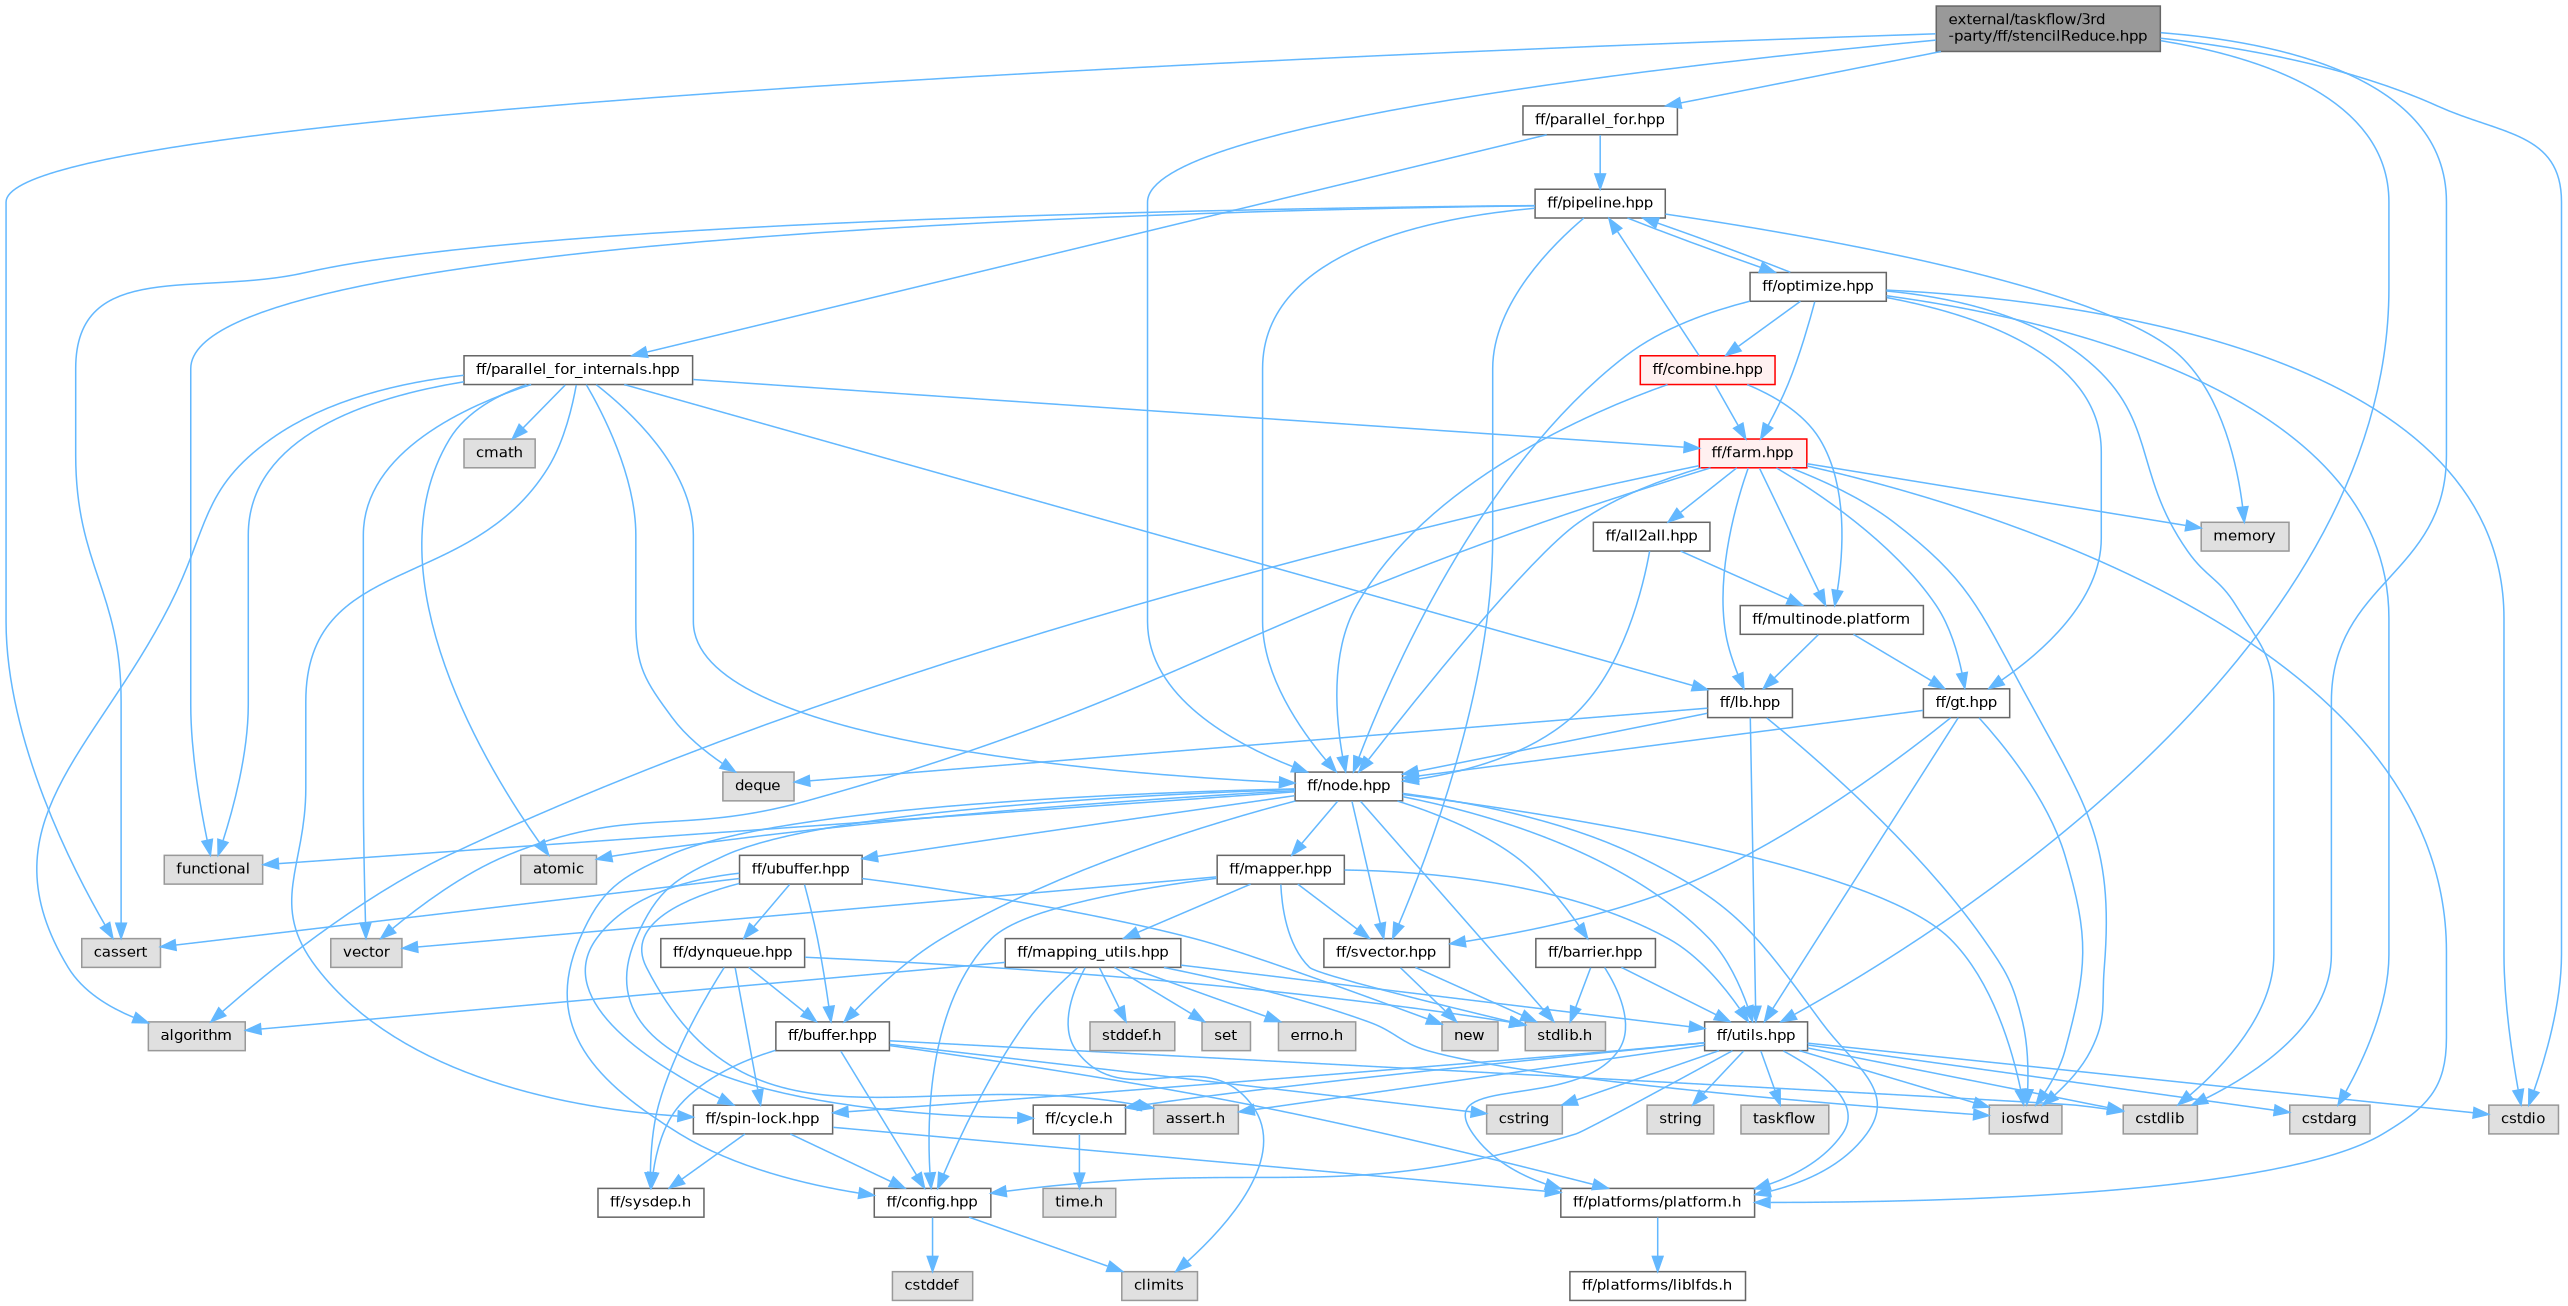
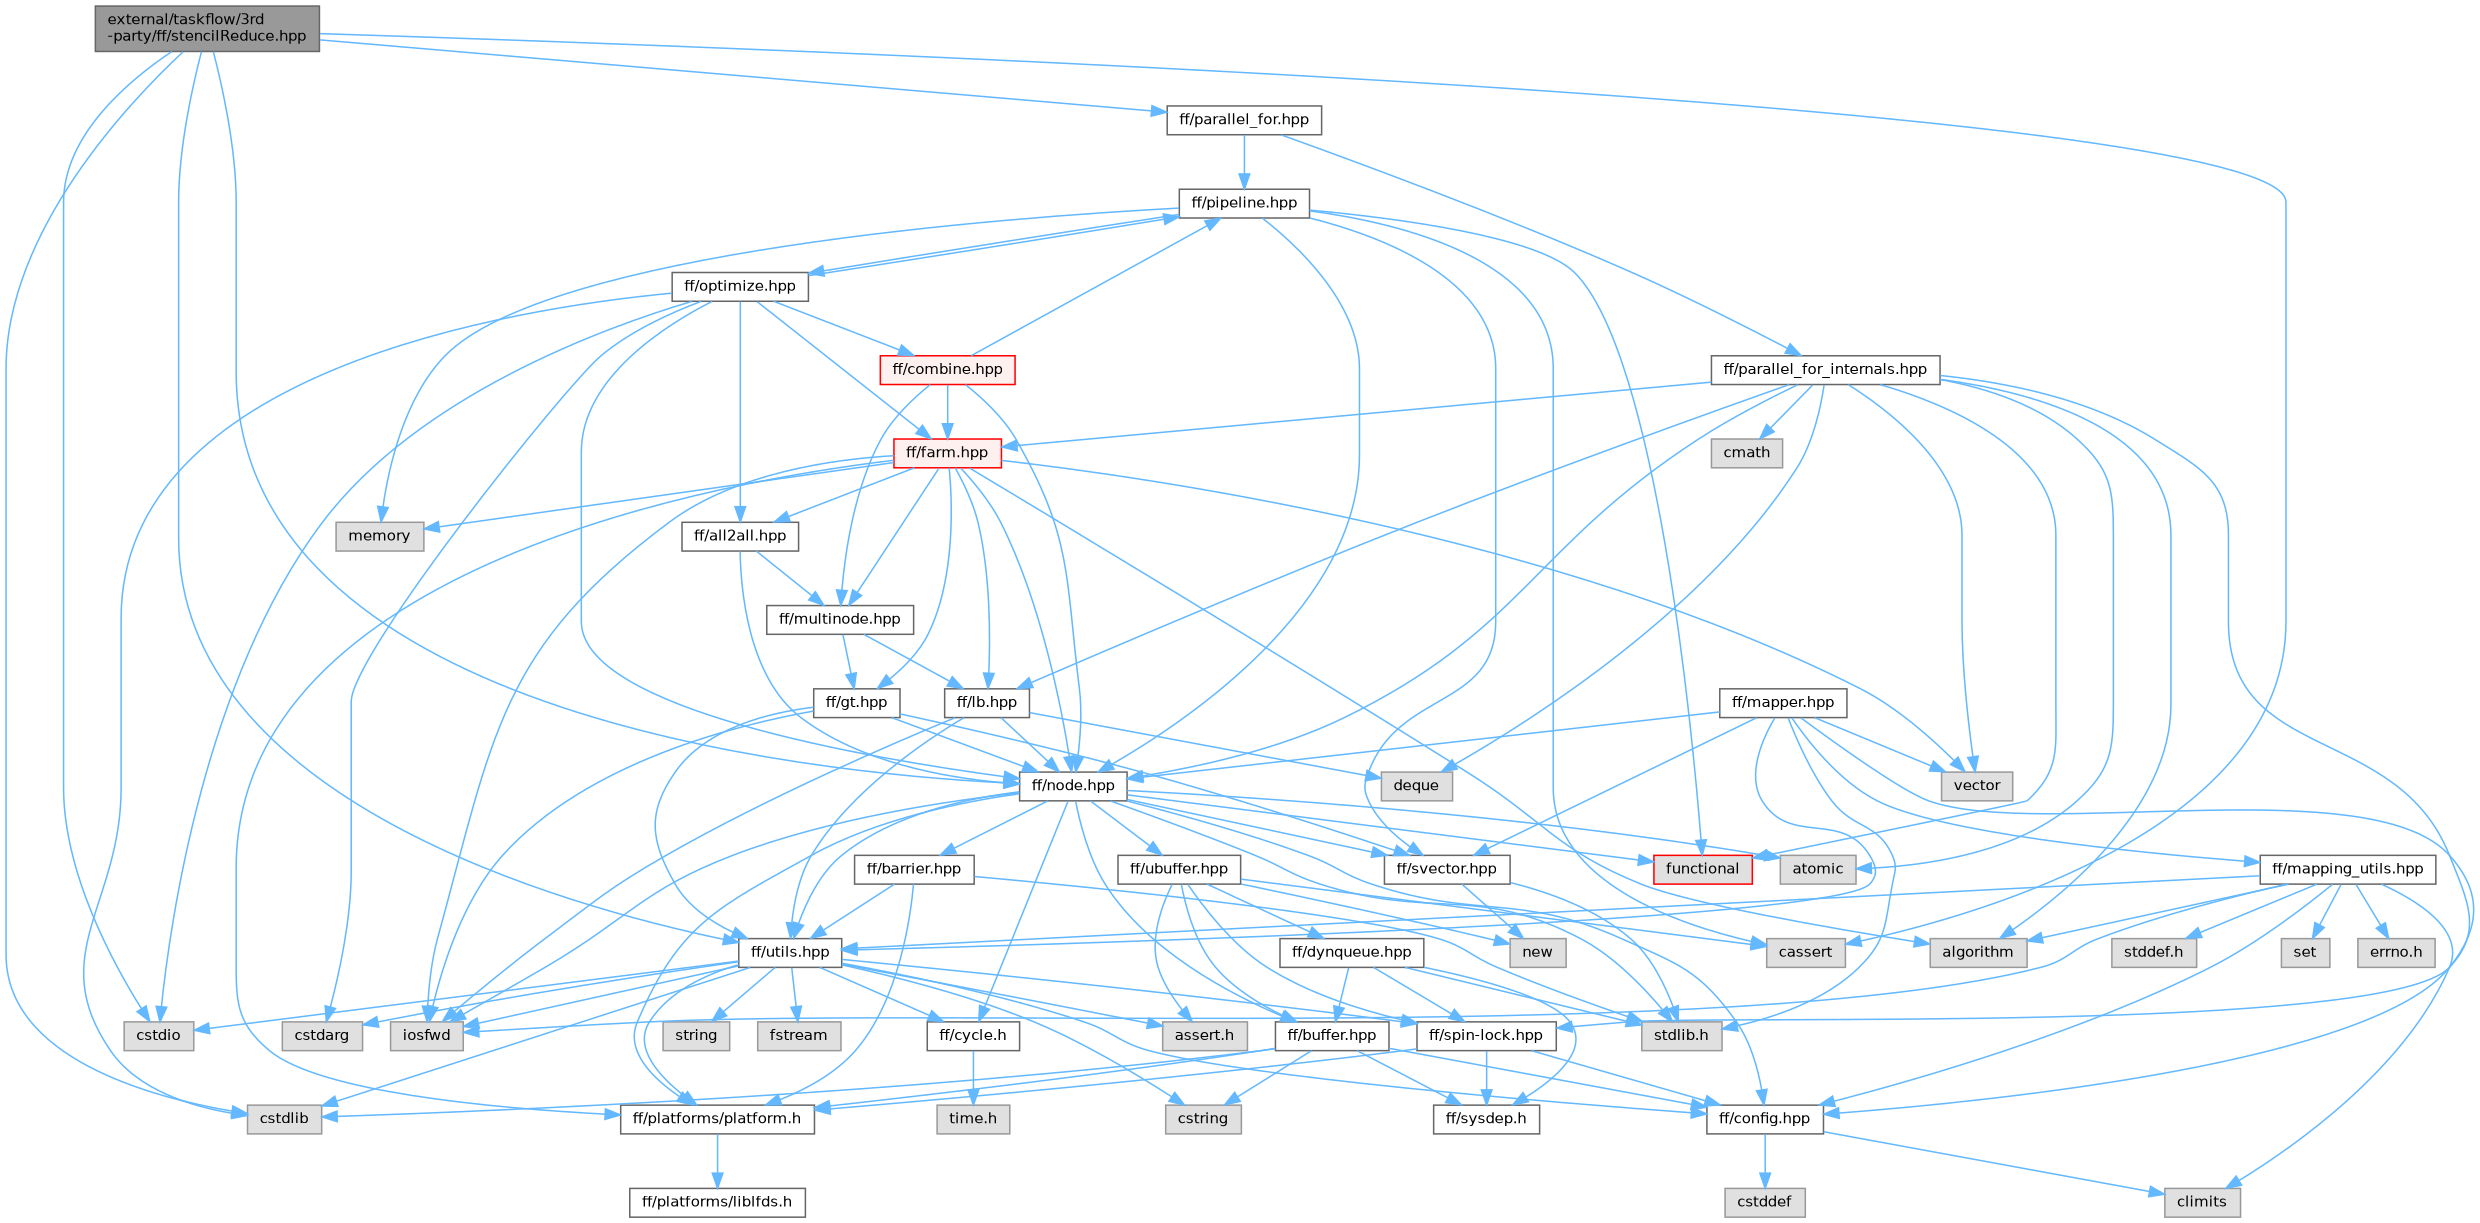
(2100, 442) -> (740, 404)
(1832, 620) -> (840, 620)
(1320, 822) -> (1445, 743)
(213, 870) -> (1703, 870)
(1785, 1120) -> (799, 1036)
